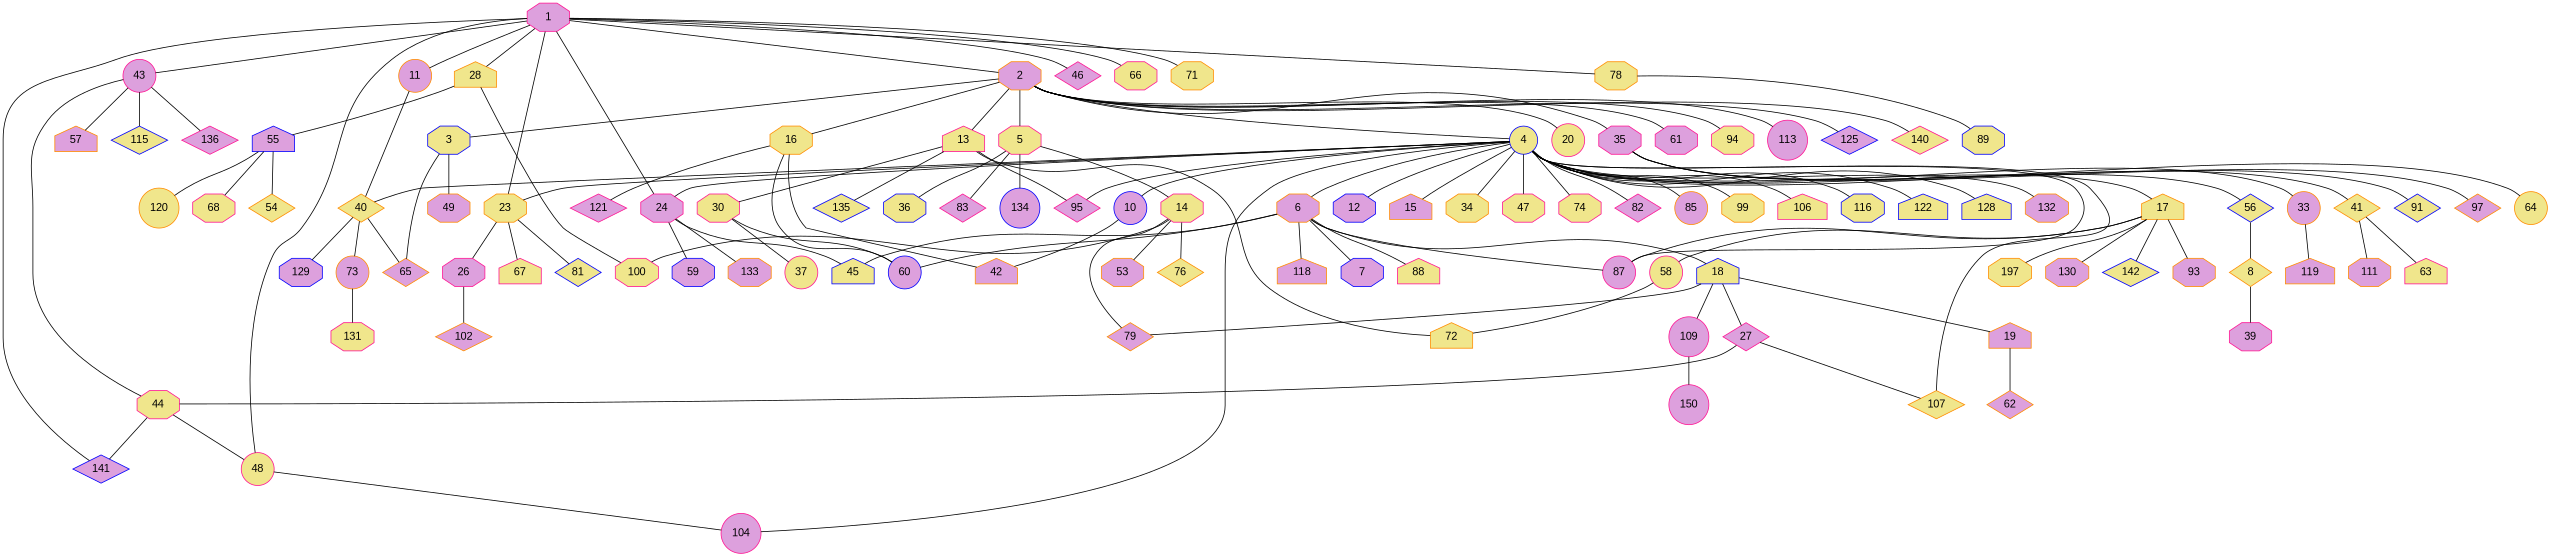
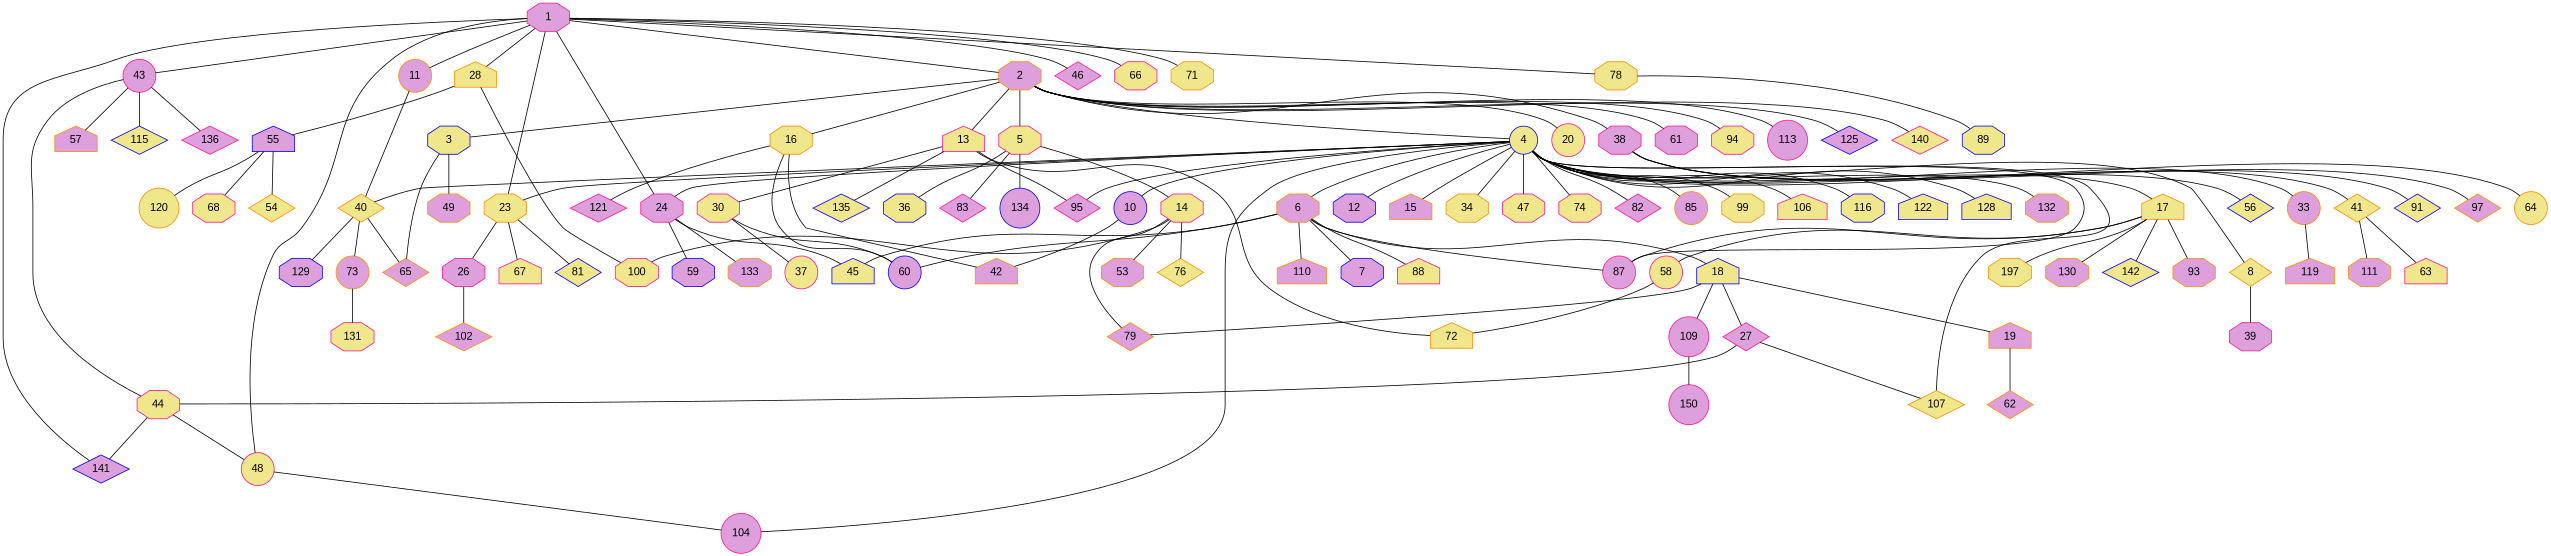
(1620, 140) -> (1620, 140)
(2251, 240) -> (1982, 163)
(1302, 272) -> (1302, 272)
